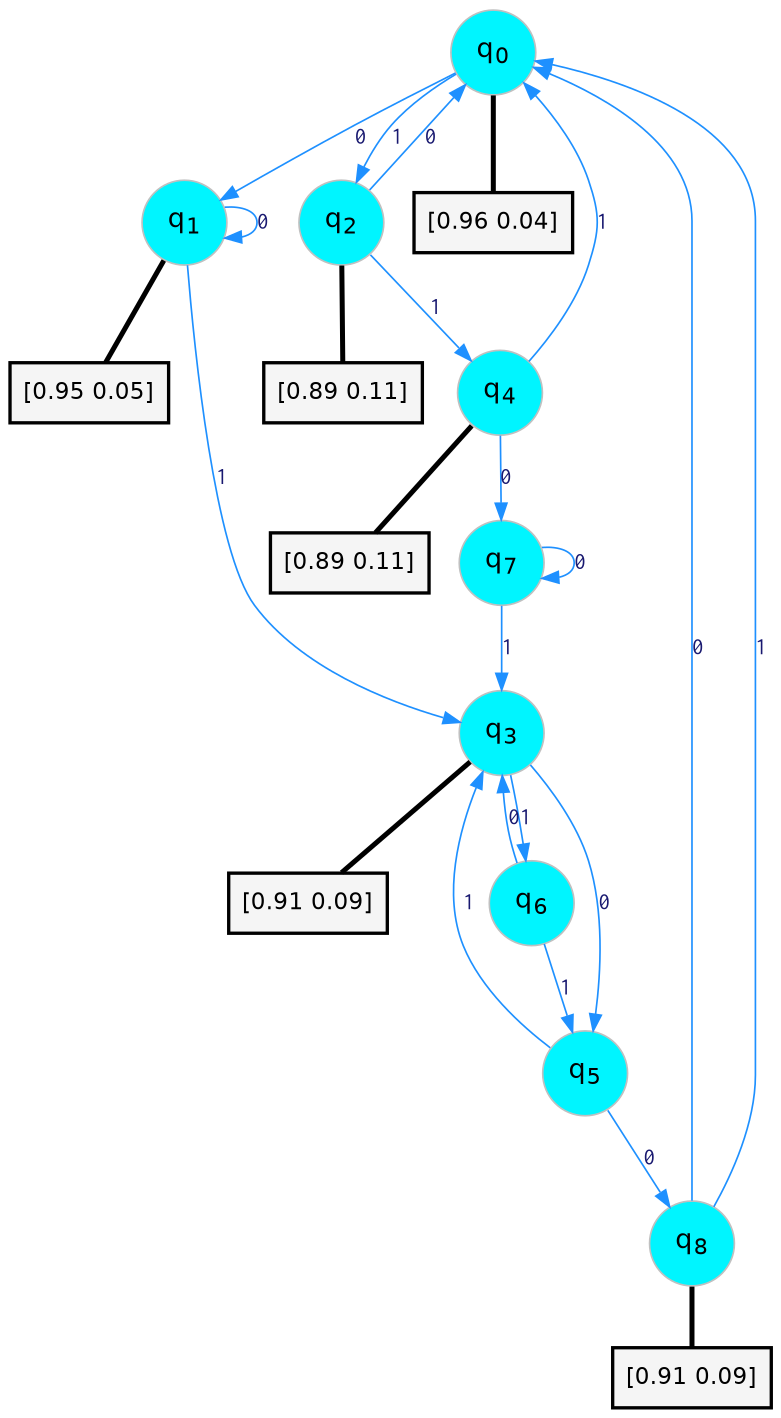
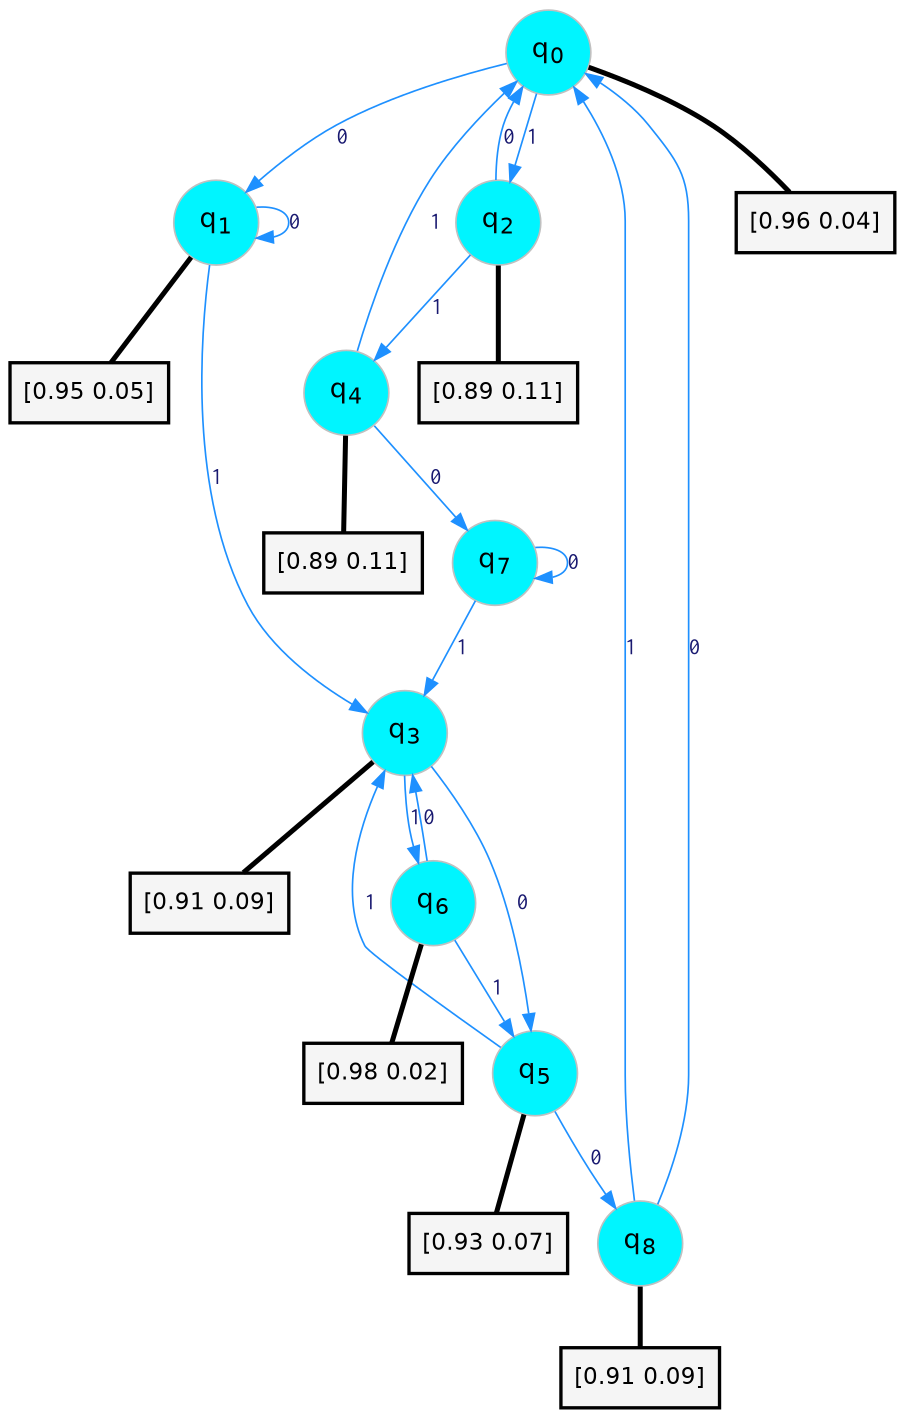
none -> (383, 1073)
none -> (488, 1243)
